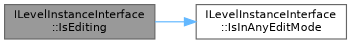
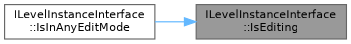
(170, 22) -> (170, 22)
